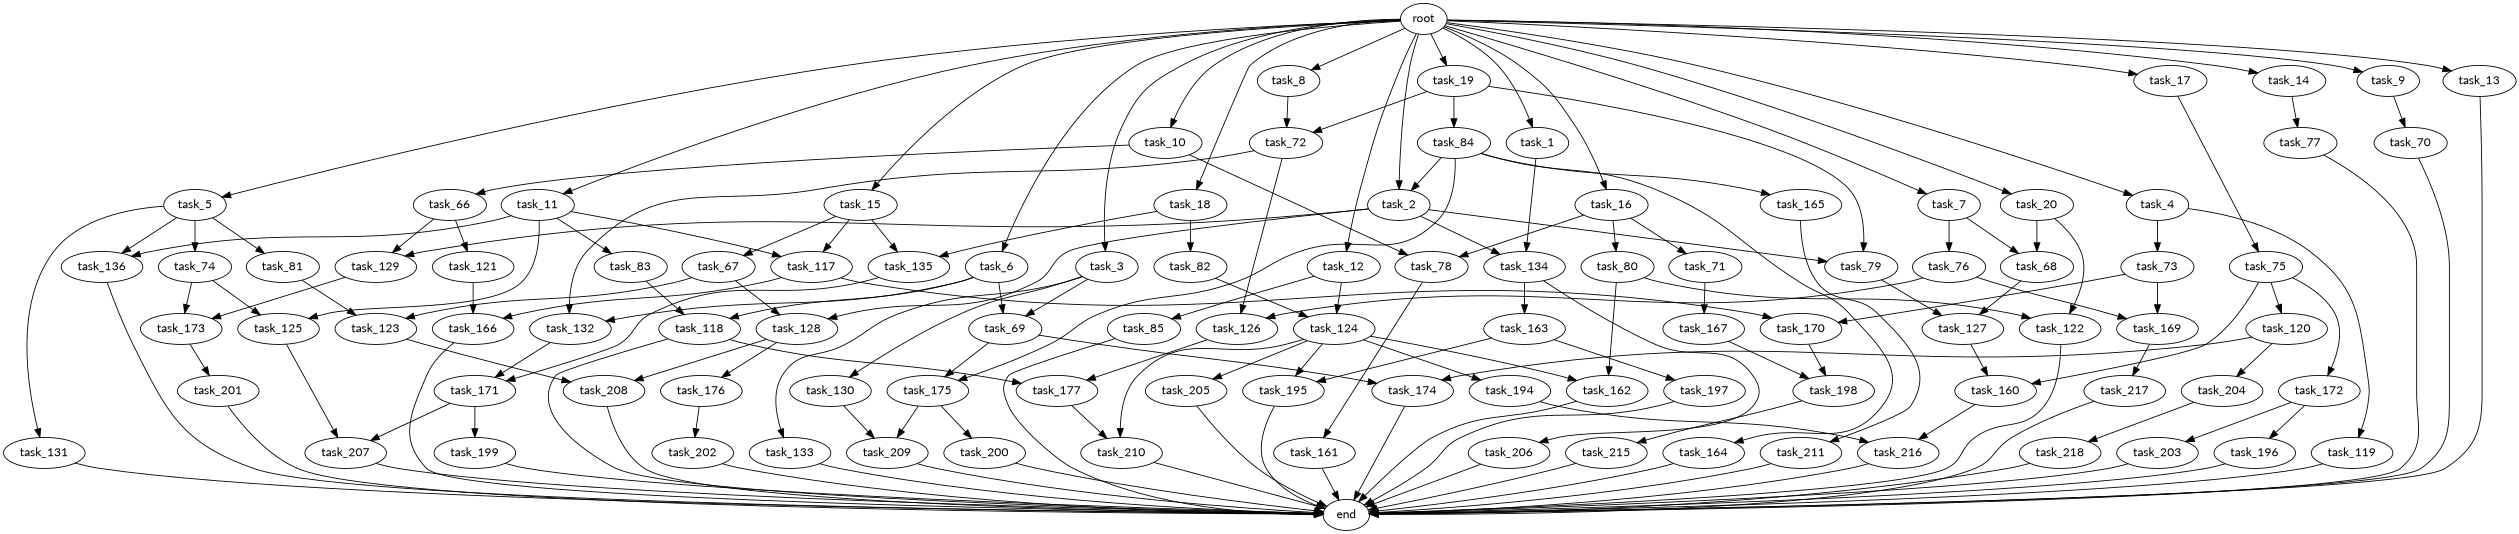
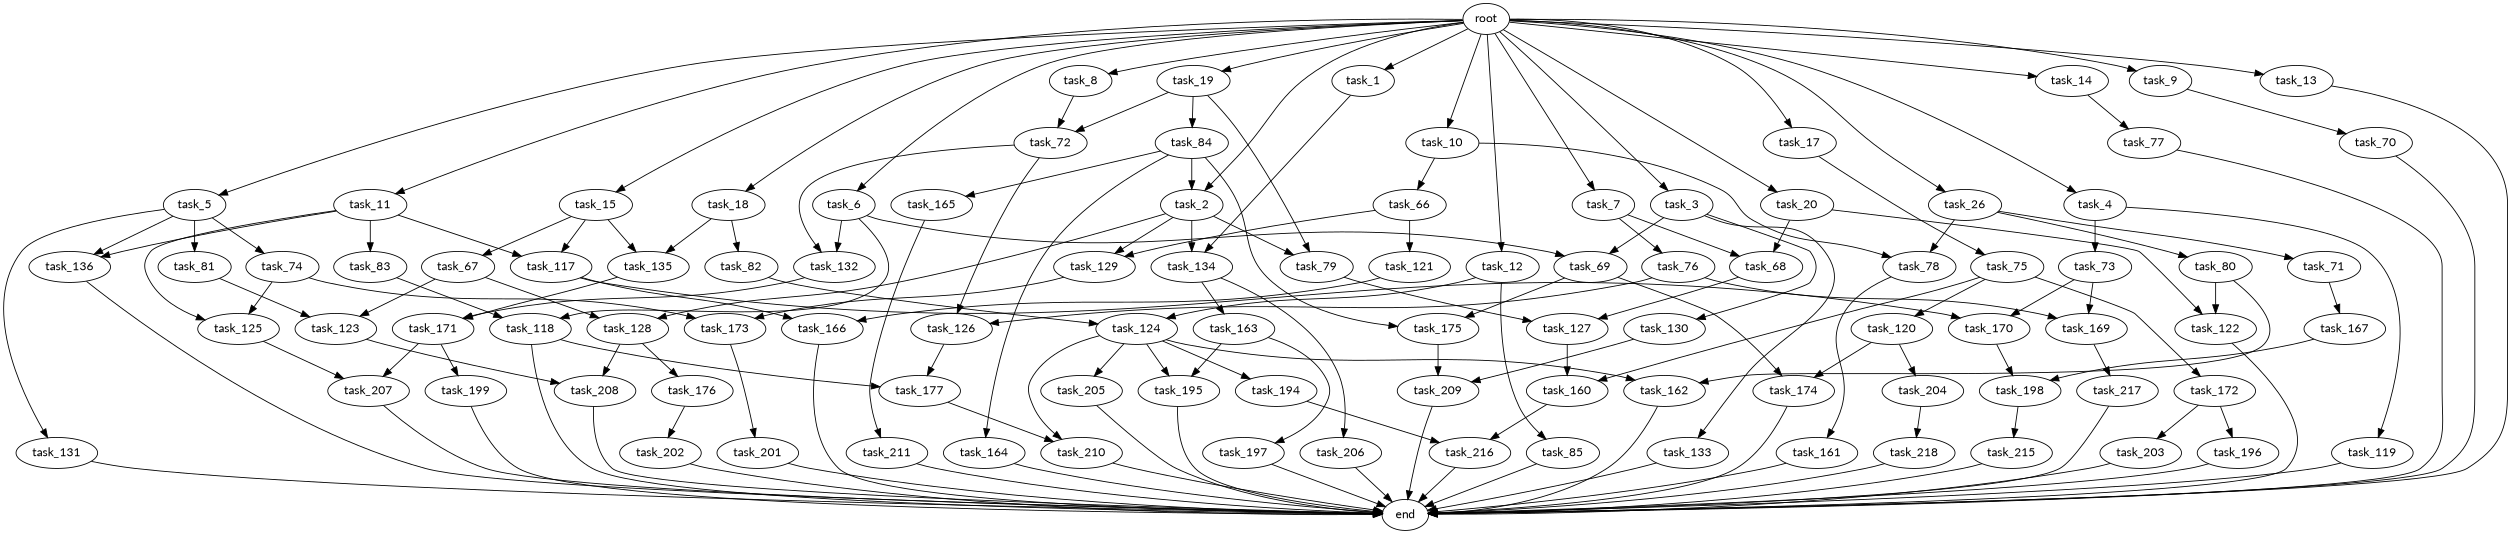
(1611, 205) -> (1965, 205)
(985, 453) -> none
